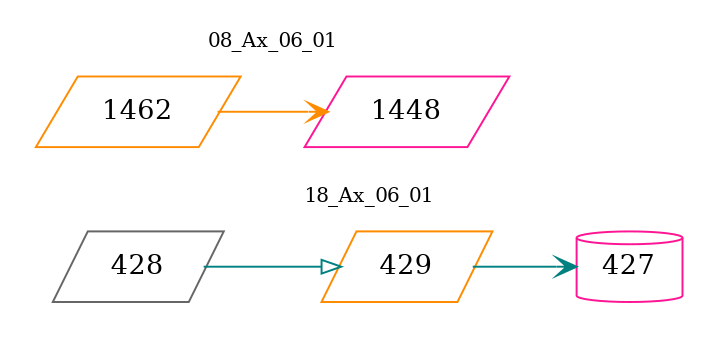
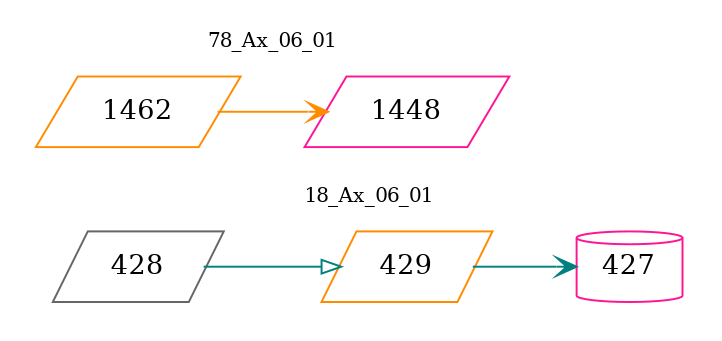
(273, 42) -> (273, 42)
